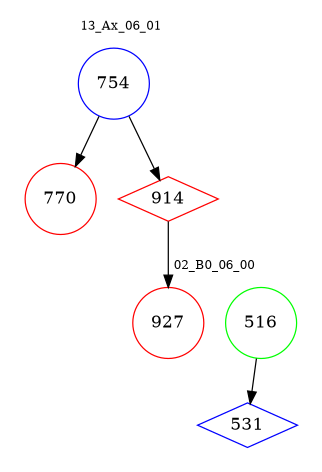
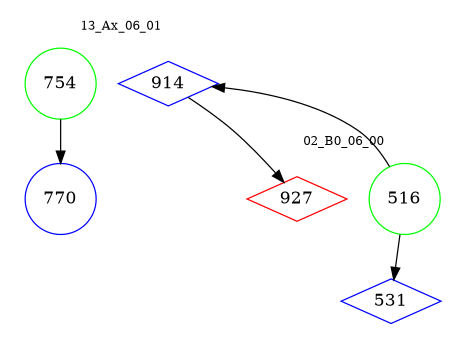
(114, 84) -> (61, 84)
(142, 143) -> (317, 109)
(61, 199) -> (61, 199)
(168, 199) -> (168, 84)
(168, 323) -> (297, 199)
